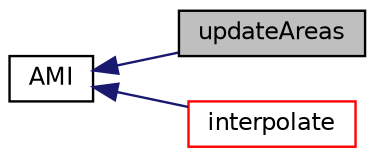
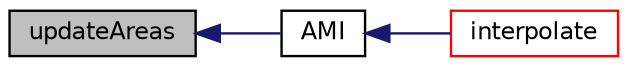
(148, 59) -> (250, 33)
